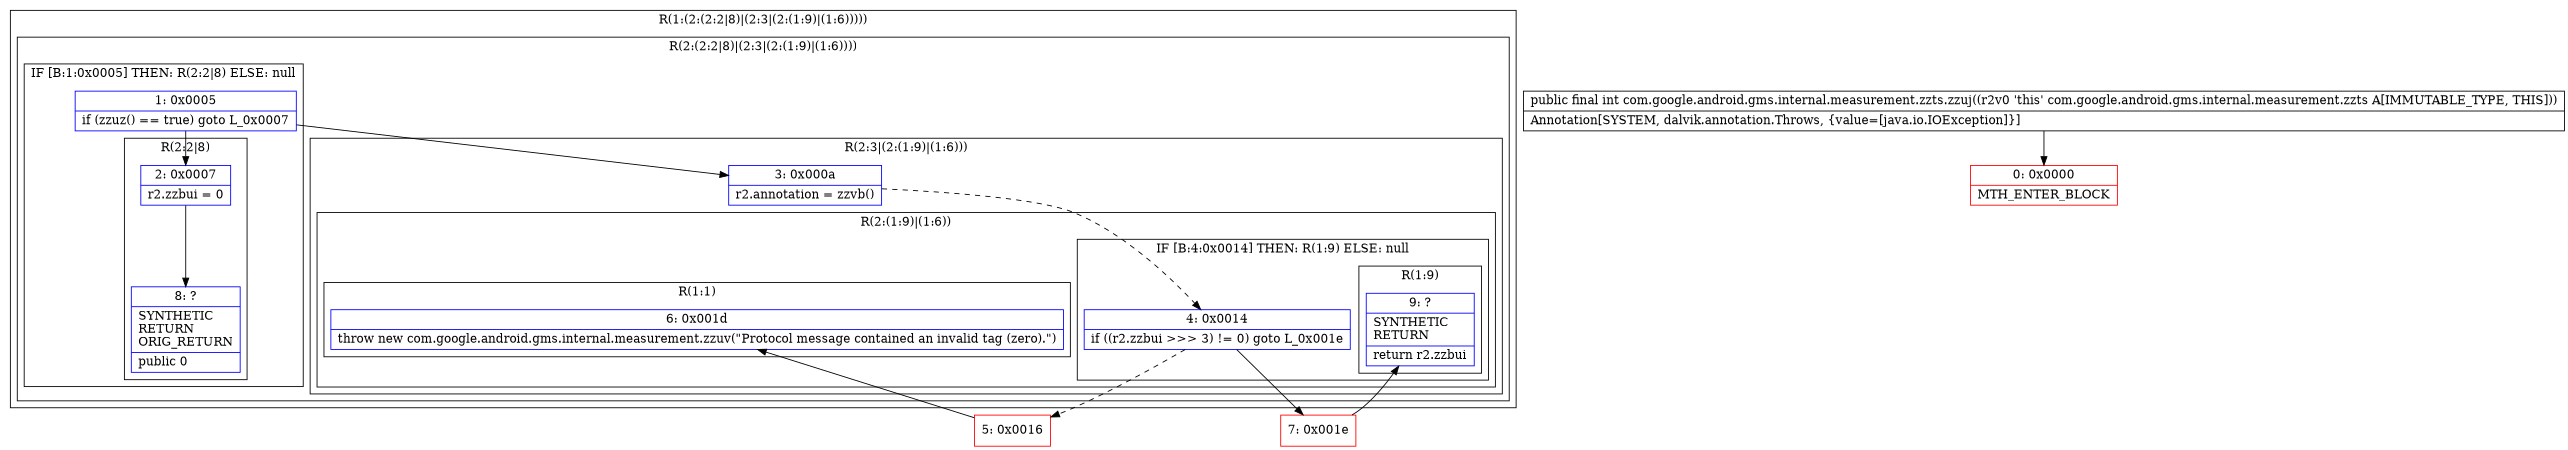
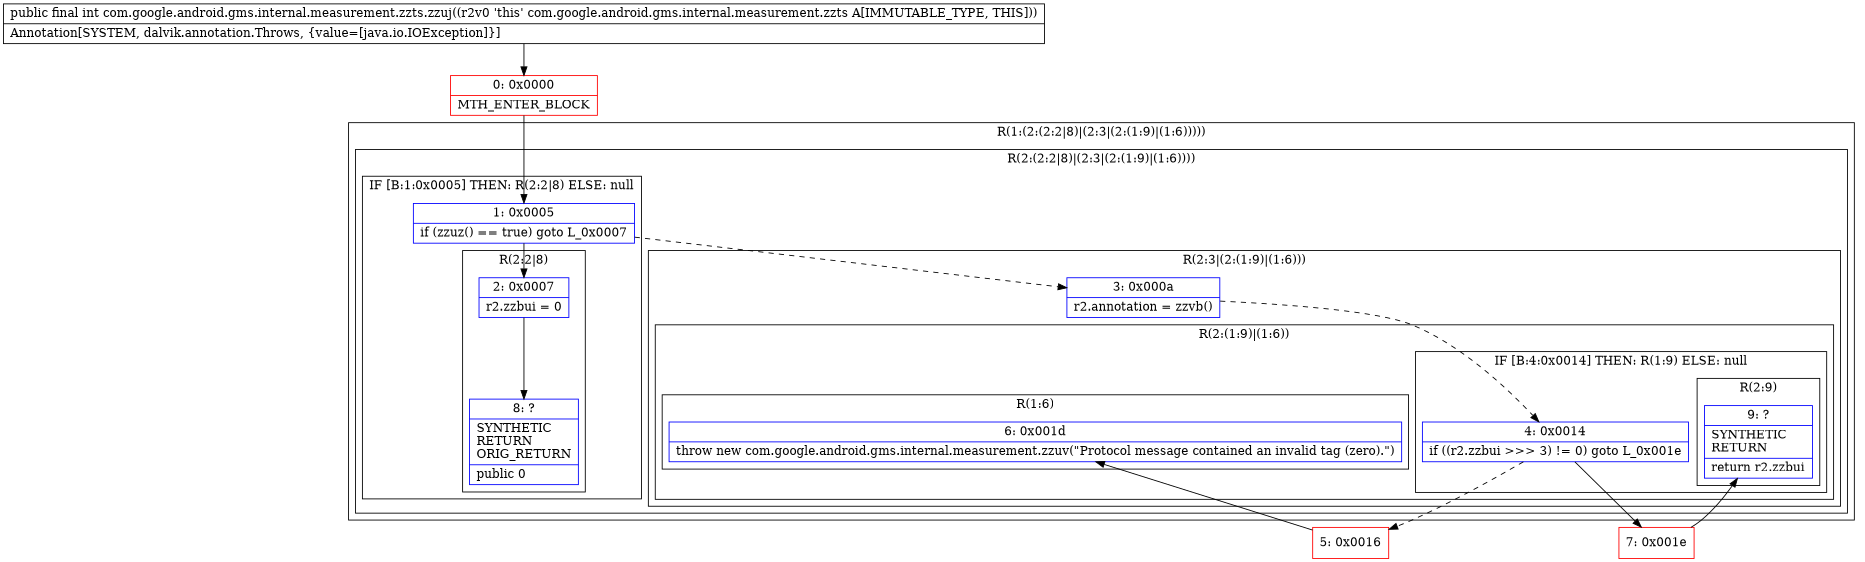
(508, 150) -> (846, 262)
none -> (524, 155)
(1420, 276) -> (1758, 388)
(697, 292) -> (1035, 405)
